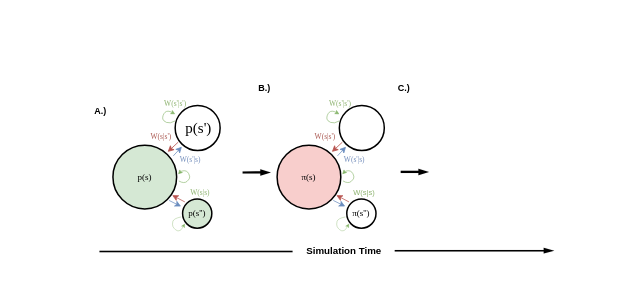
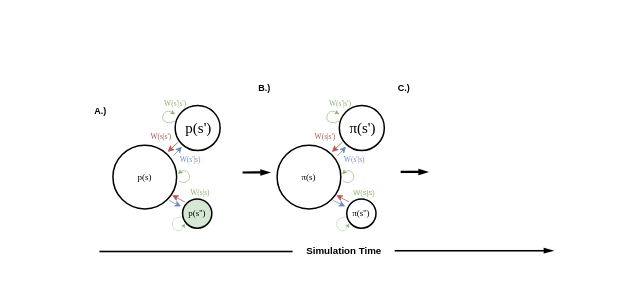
none -> (363, 128)
(145, 177) -> (145, 177)
(309, 177) -> (309, 177)
